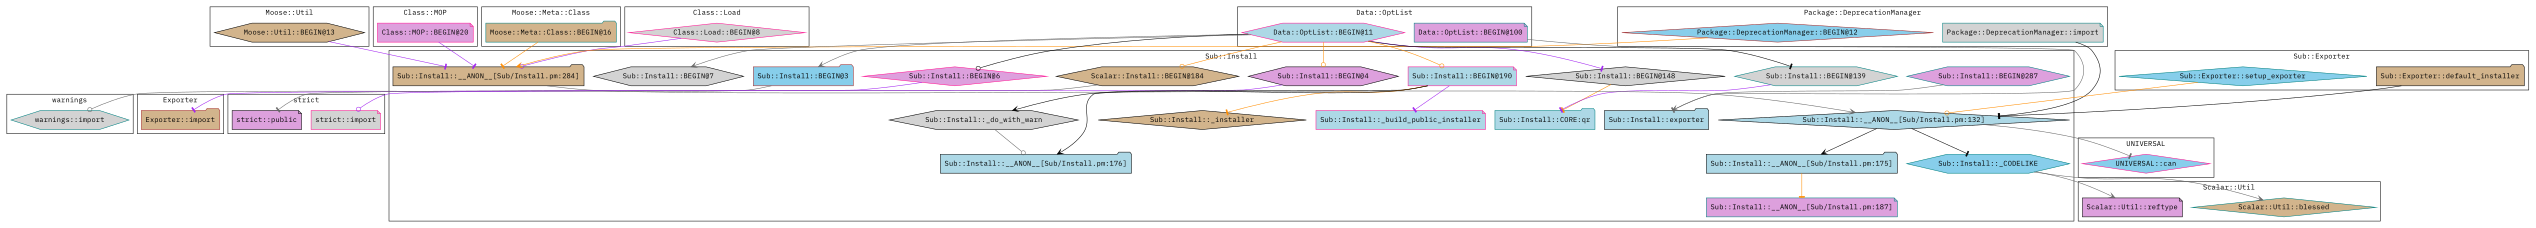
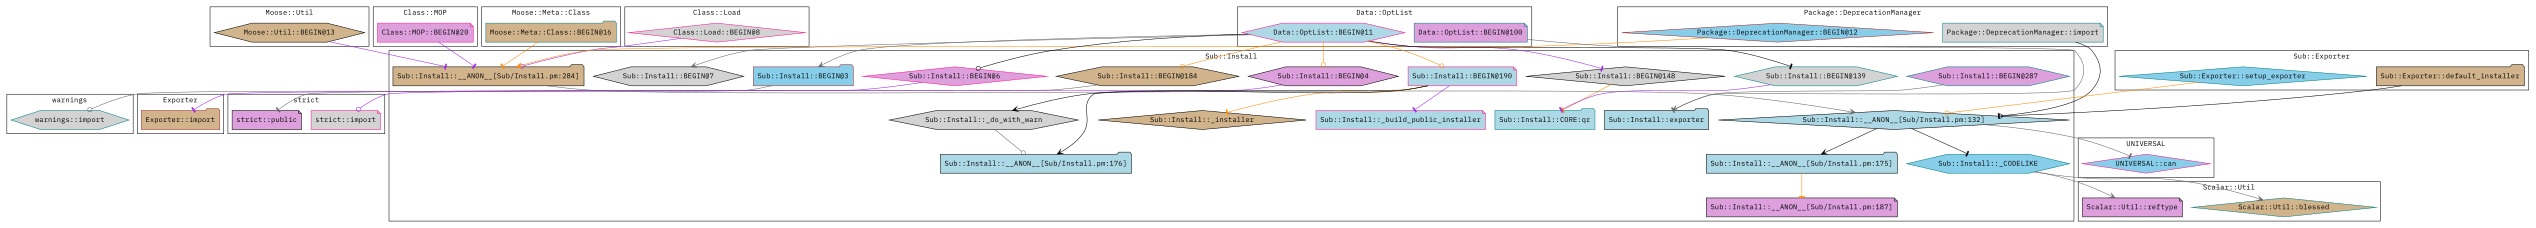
(1148, 76) -> (1148, 76)
(2202, 105) -> (2202, 105)
(1802, 207) -> (1802, 207)
